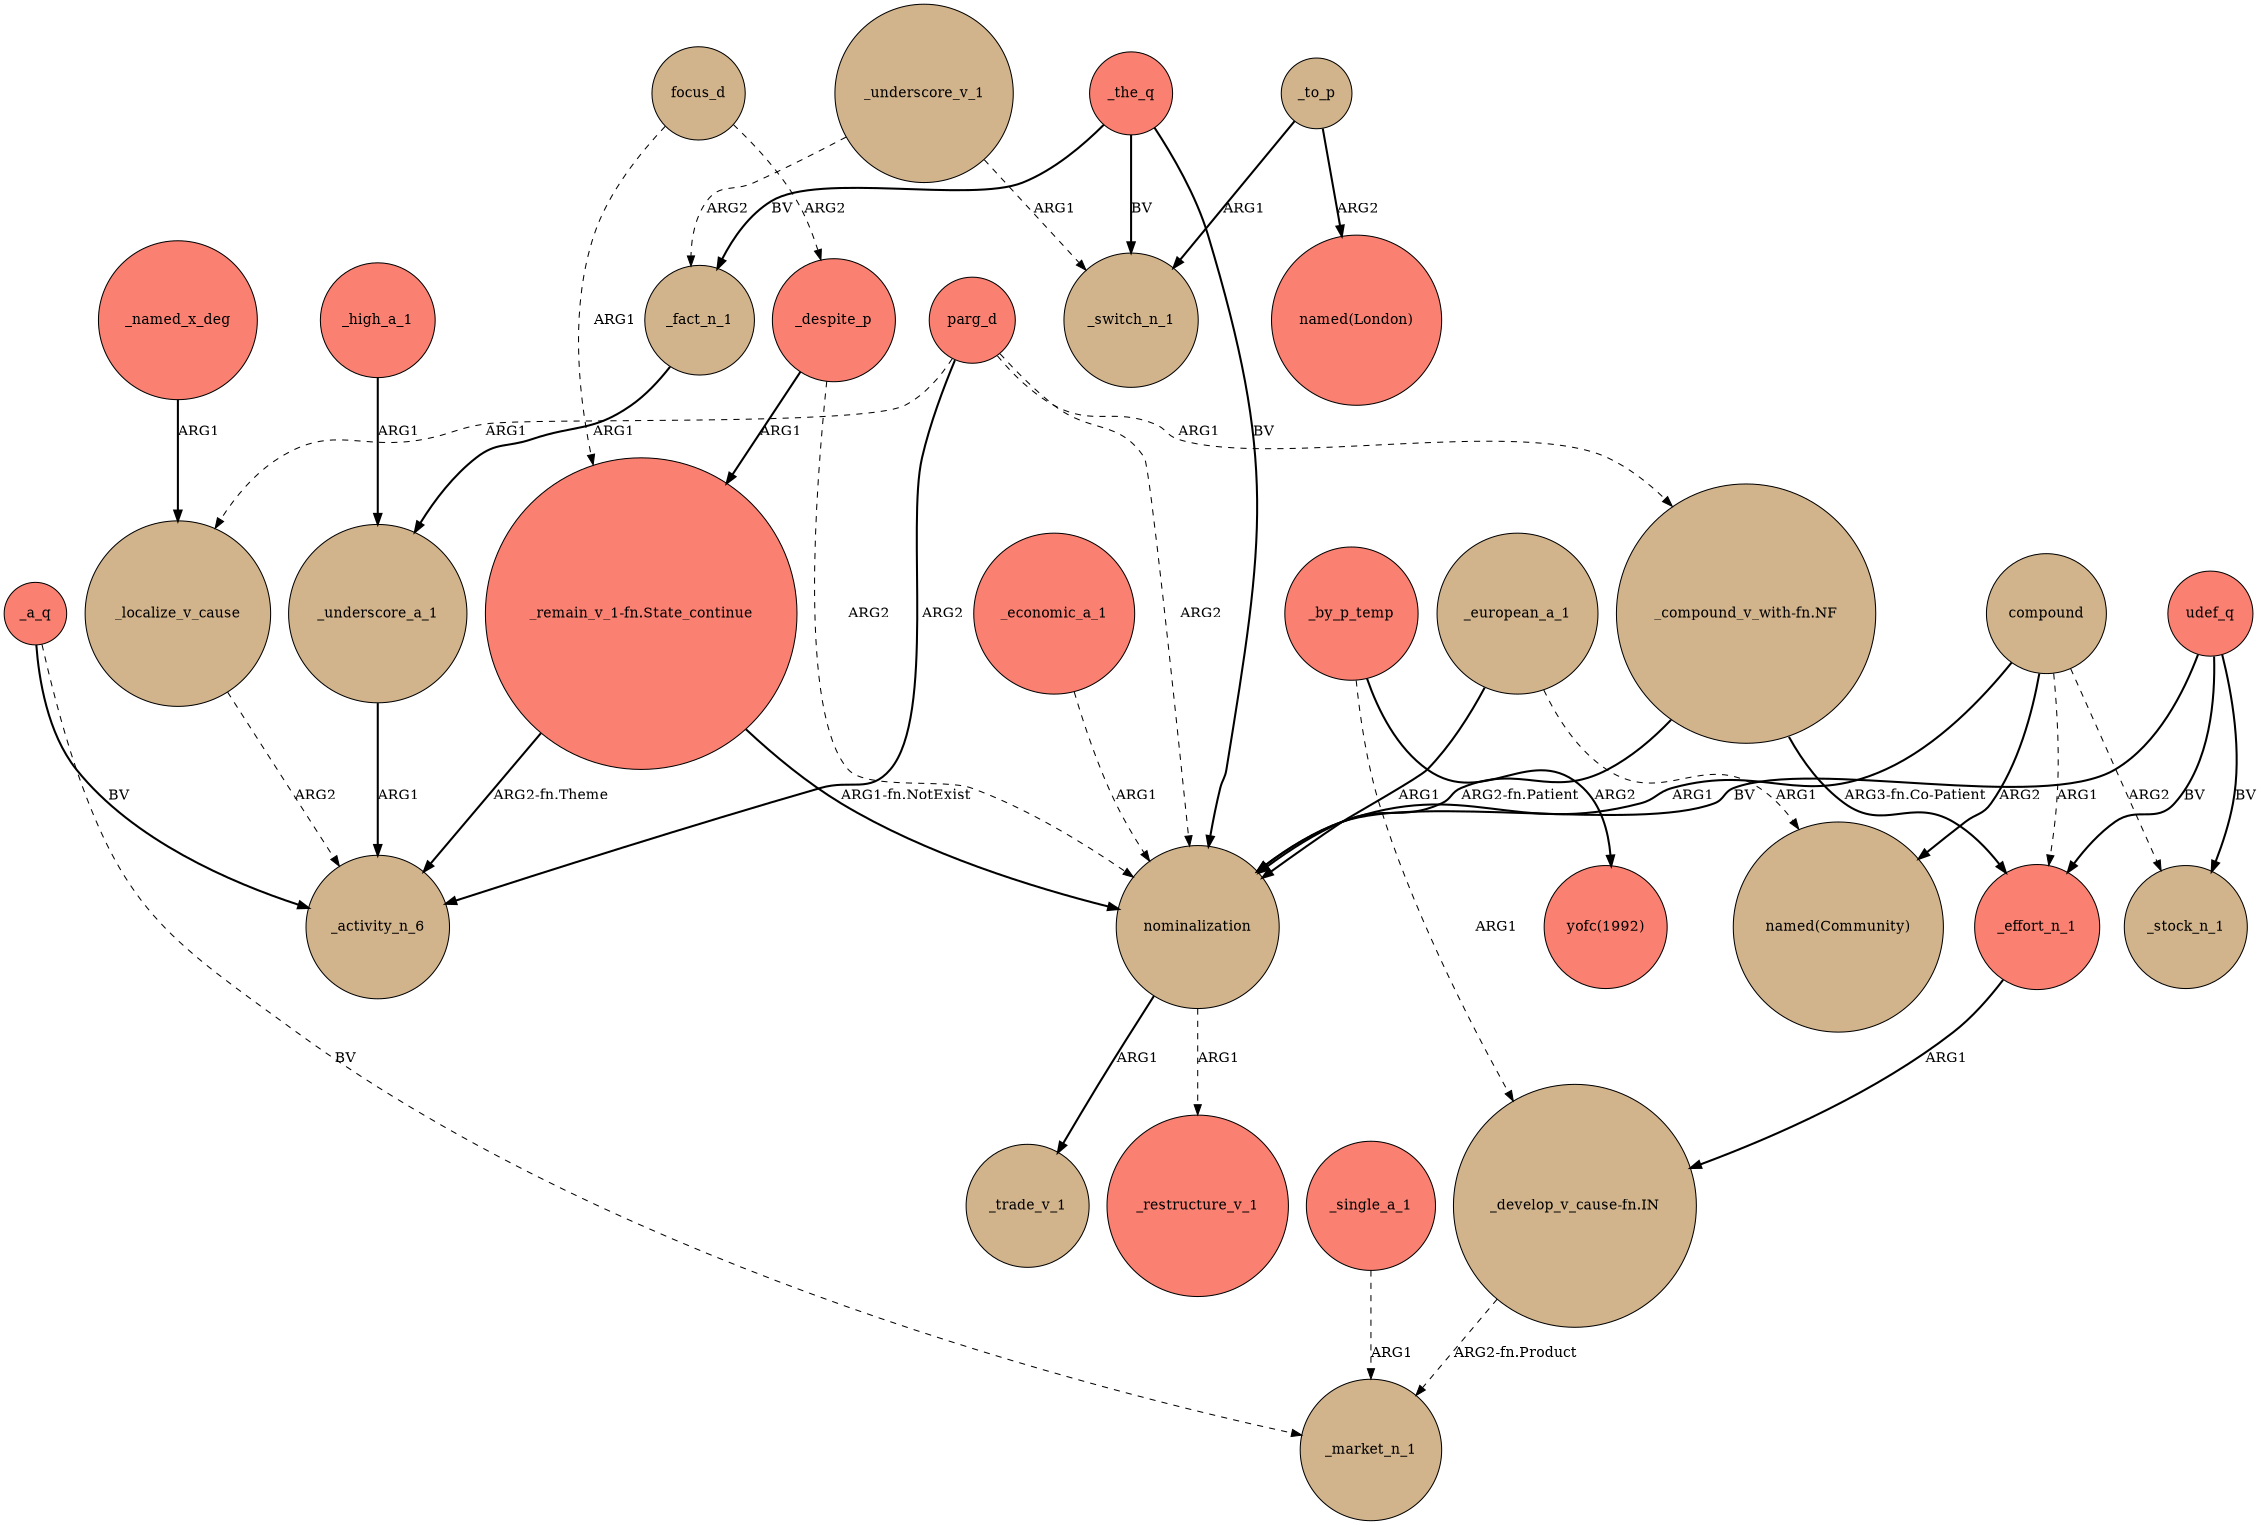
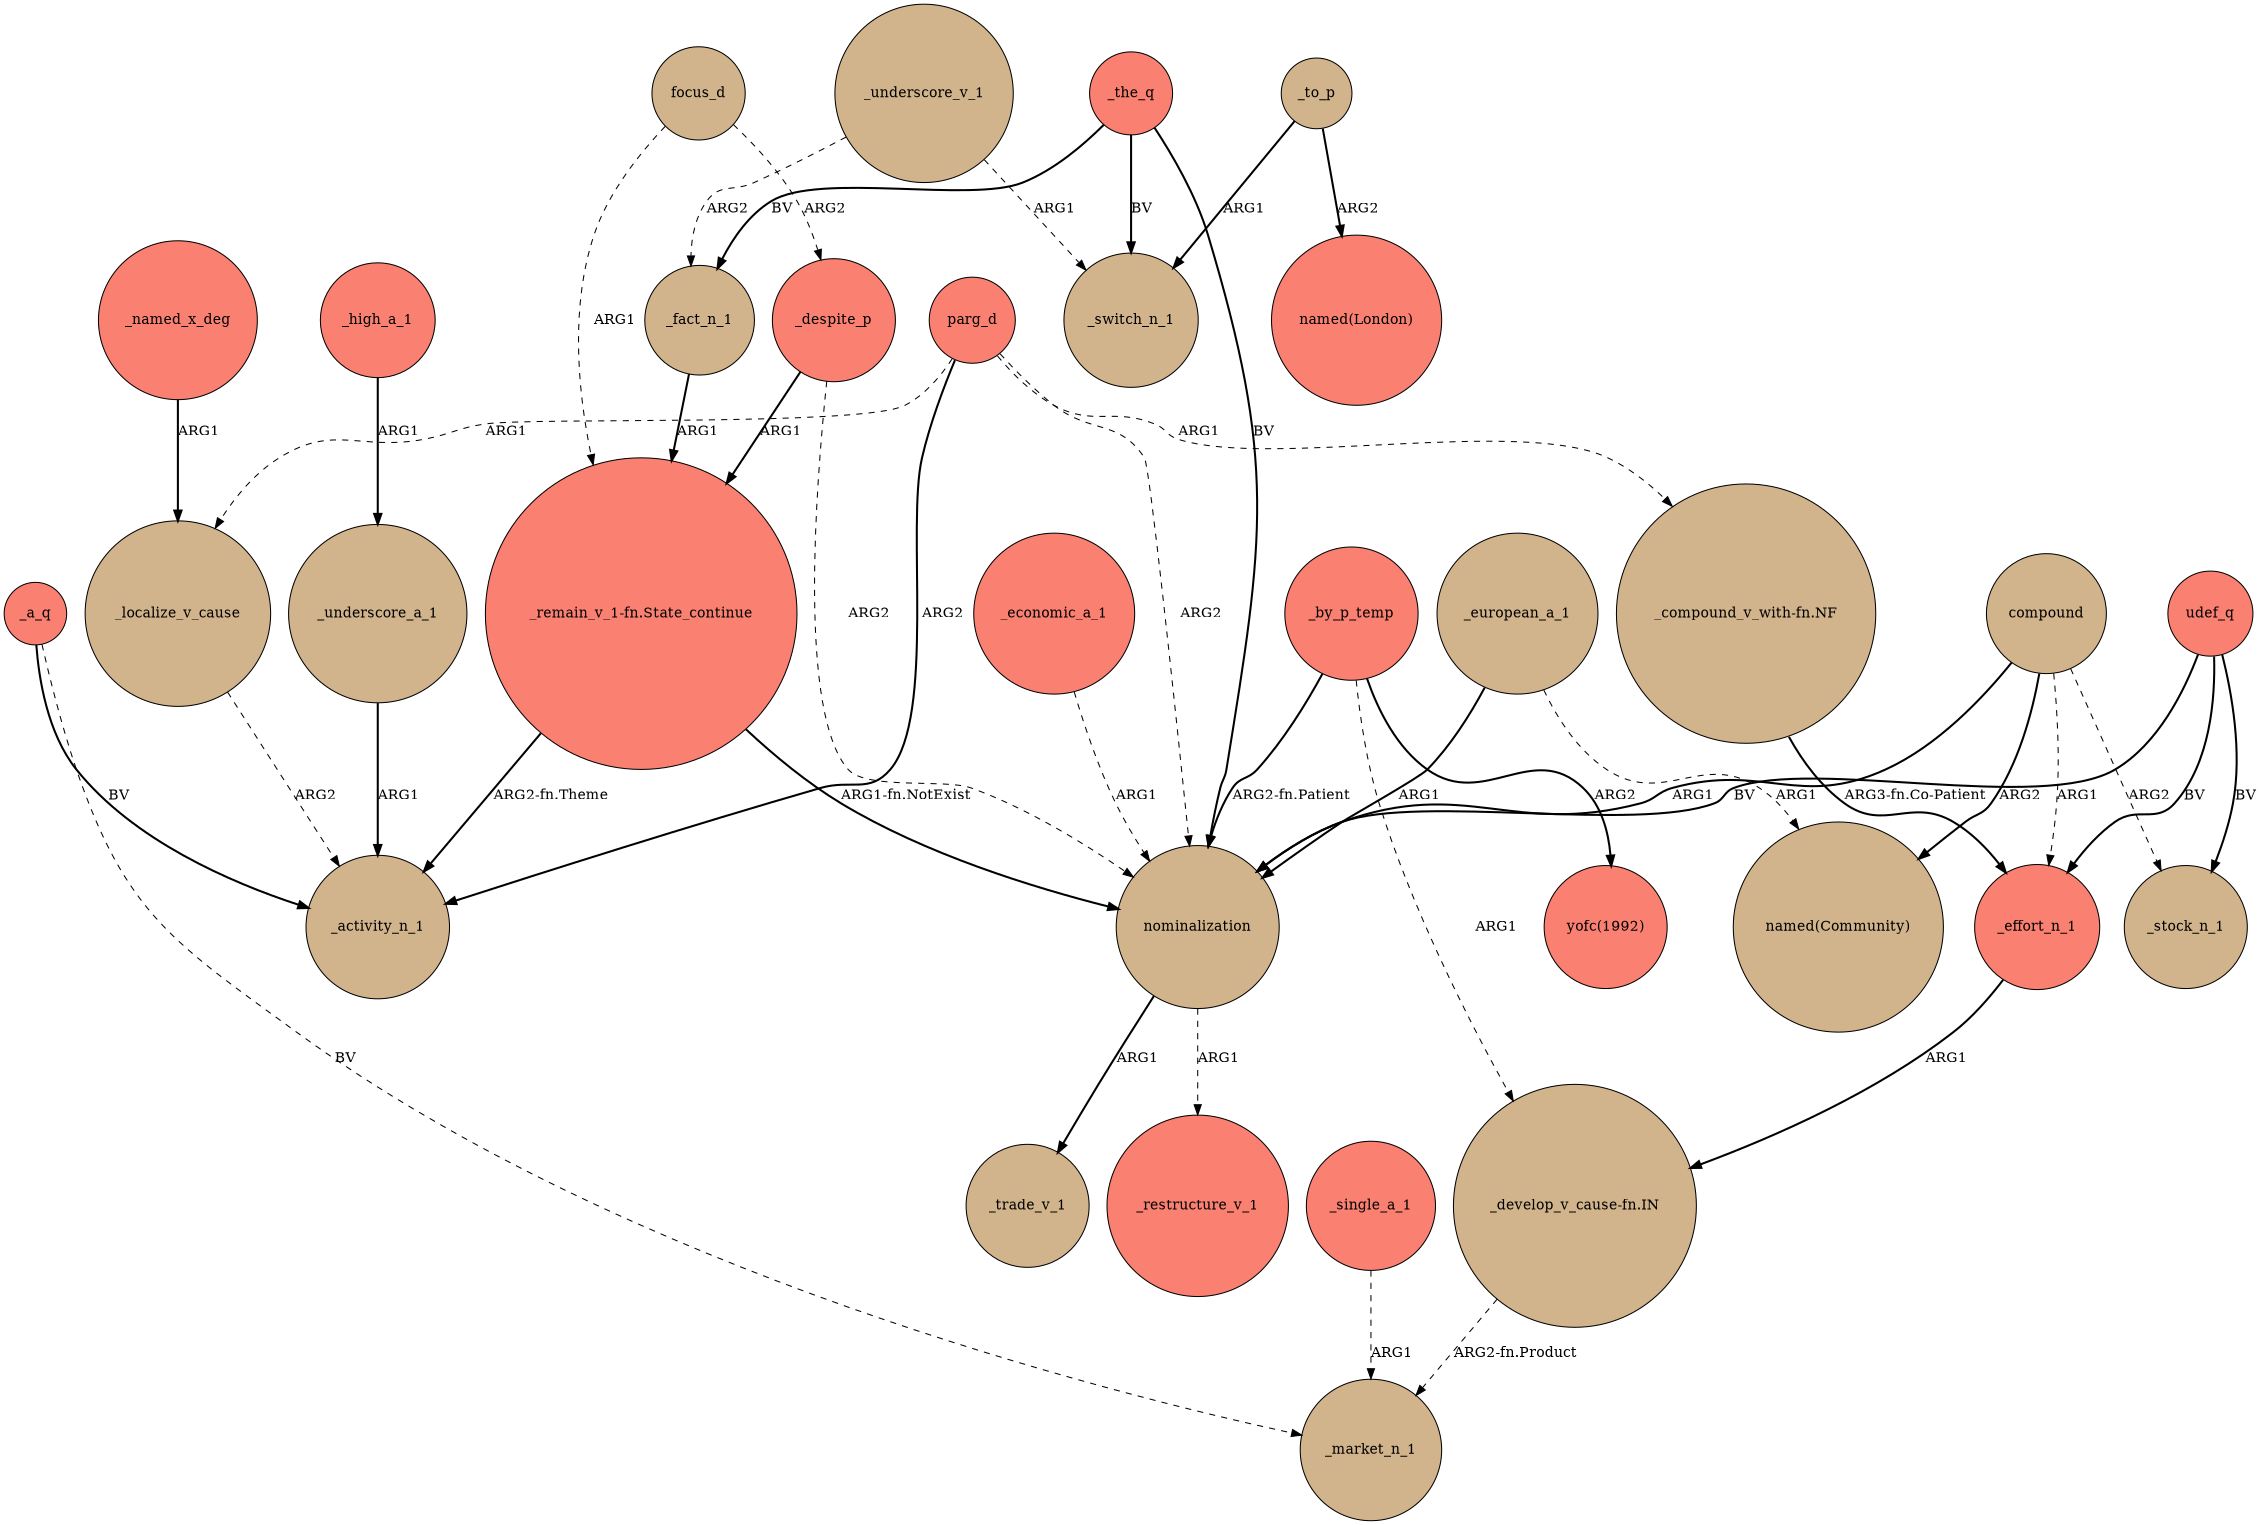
(539, 437) -> (681, 412)
(1458, 789) -> (1268, 757)
(378, 927) -> (378, 927)
